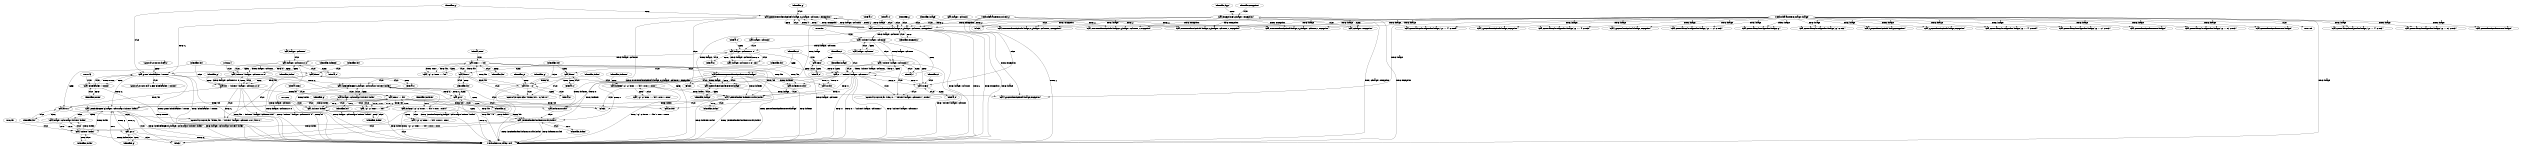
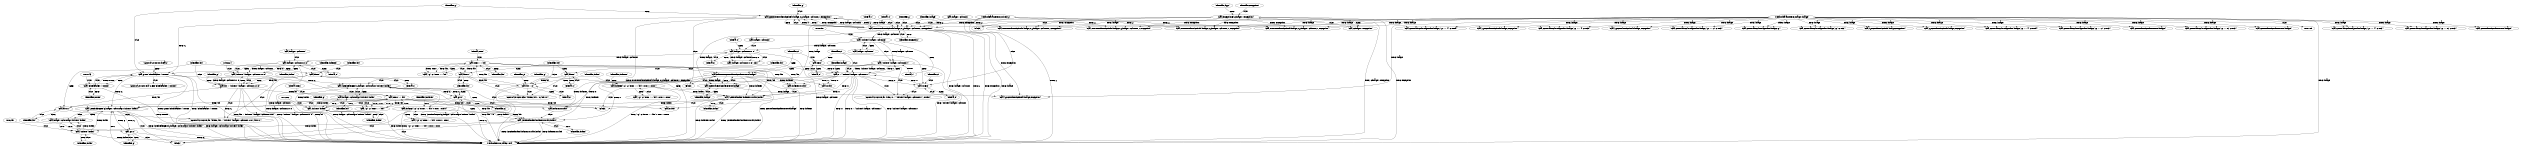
(913, 67) -> (815, 66)
(910, 69) -> (910, 69)
